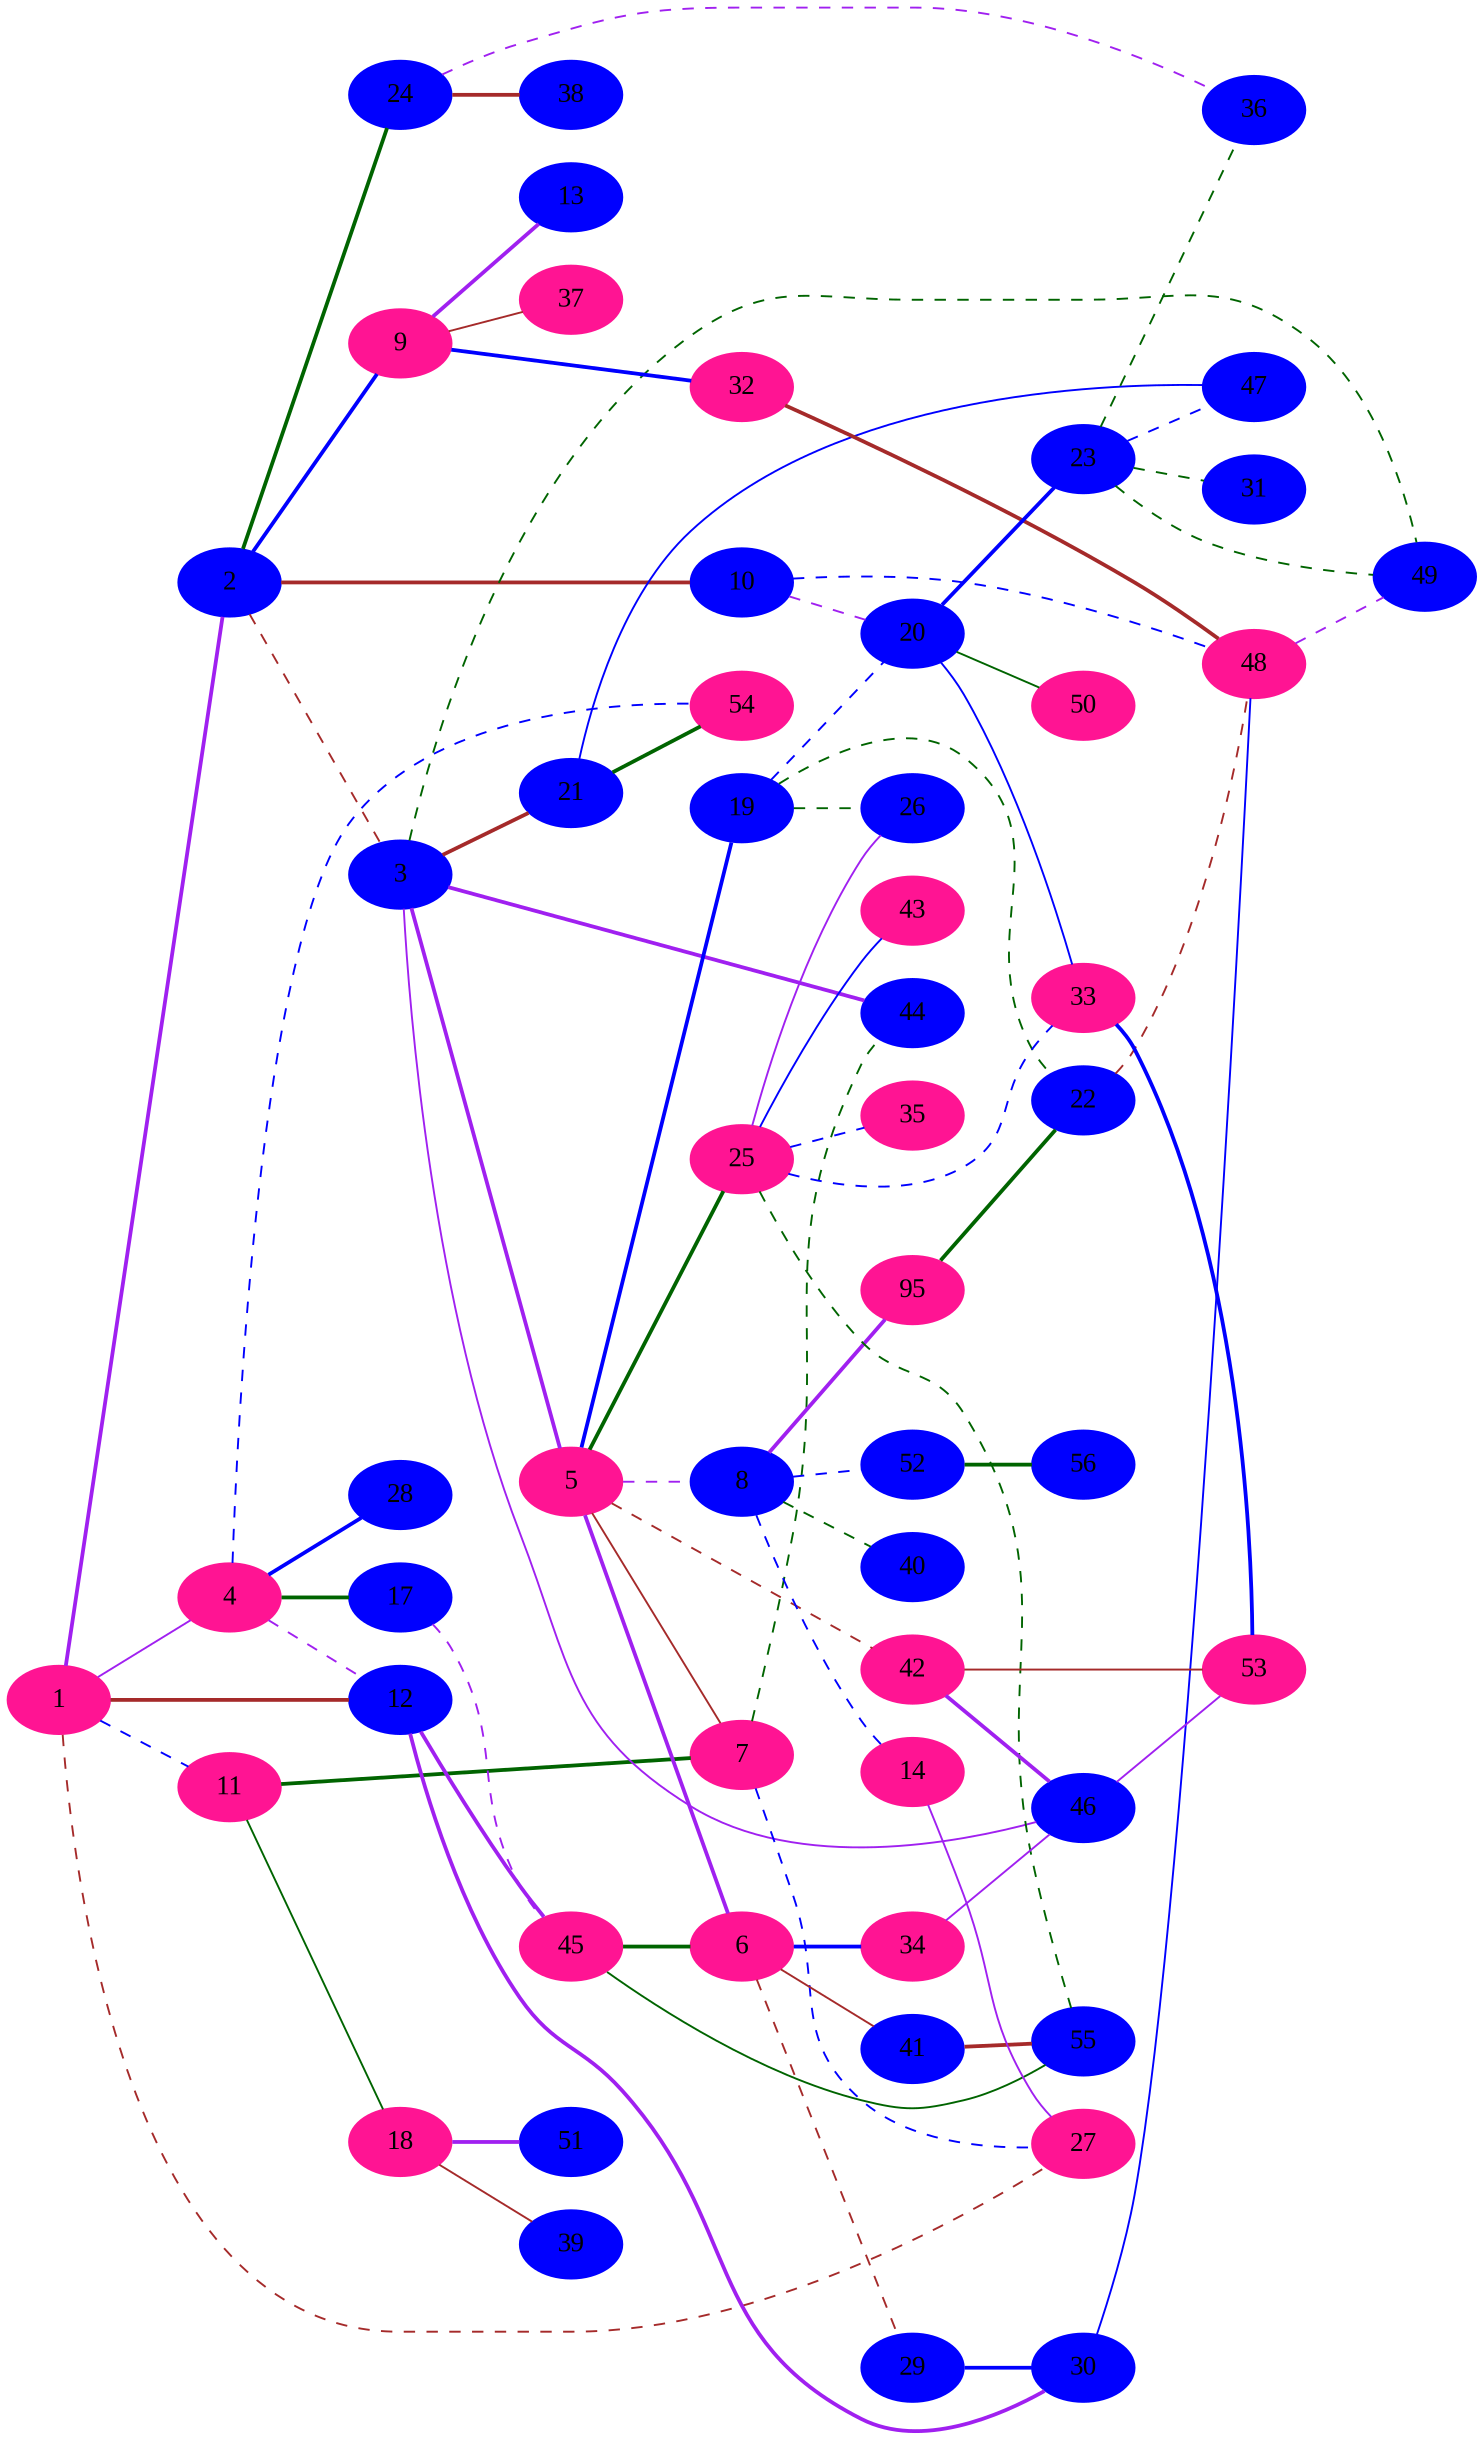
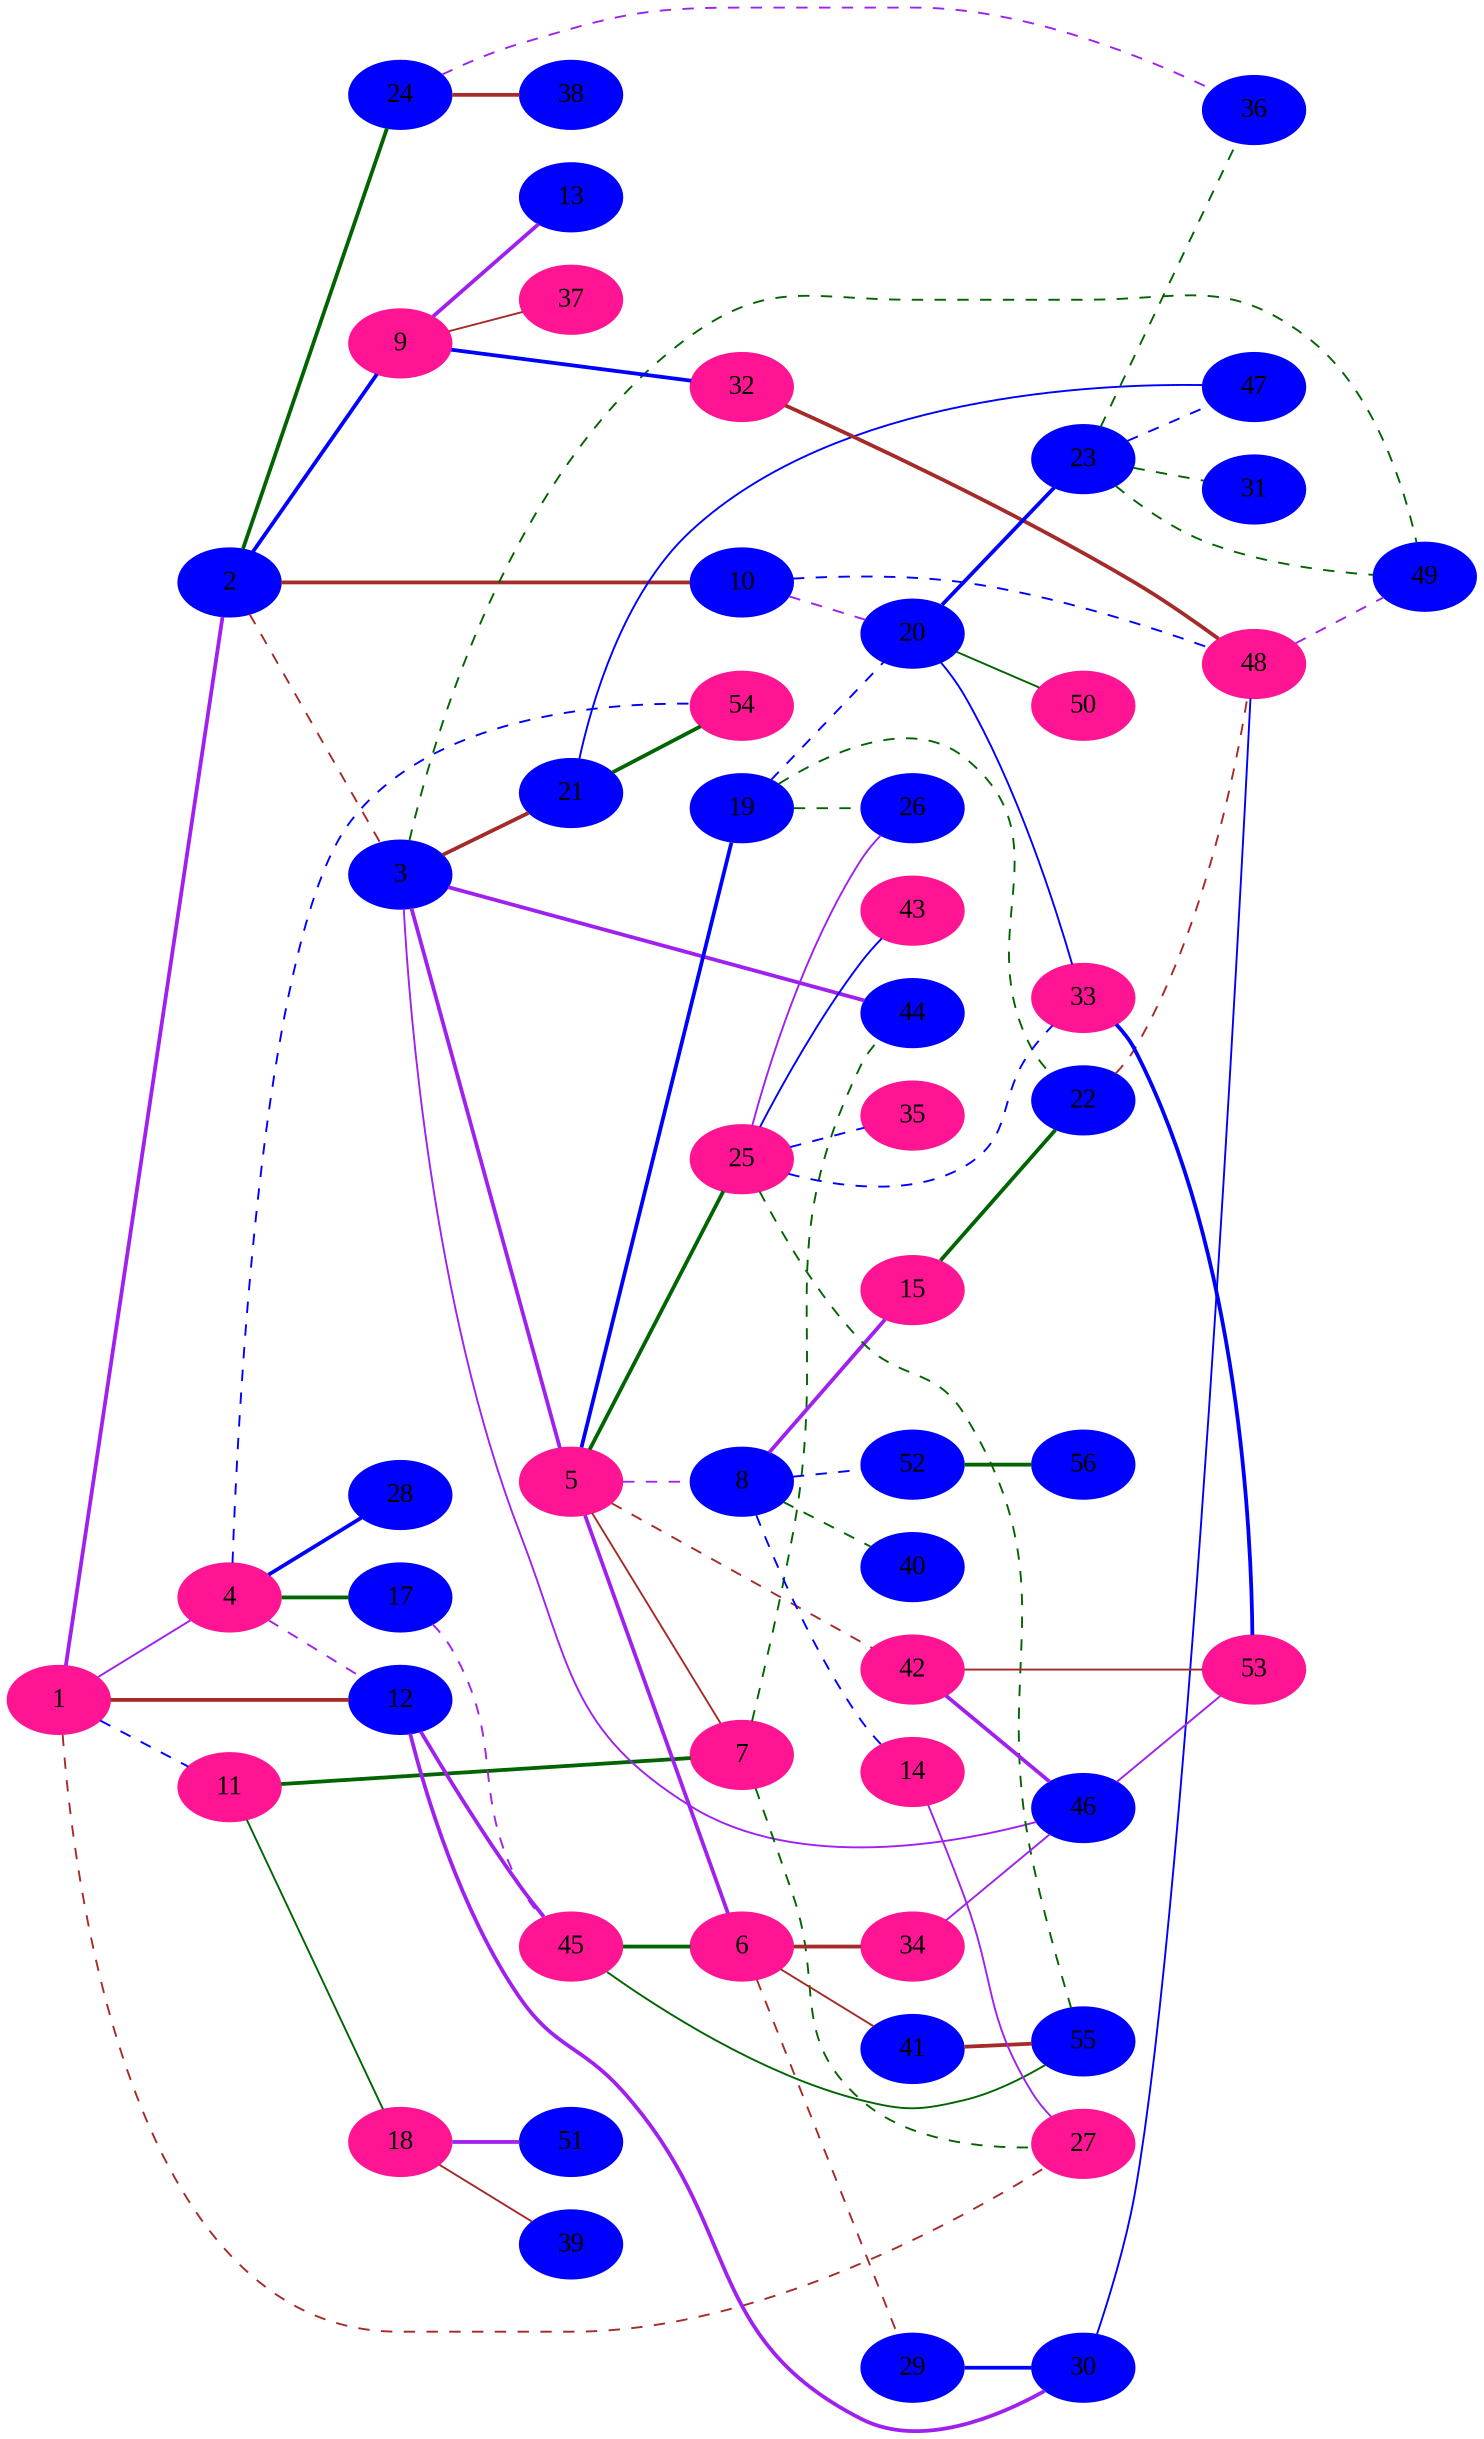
(913, 1290) -> (913, 1290)
(827, 1946) -> (827, 1946)
(818, 2037) -> (818, 2037)
